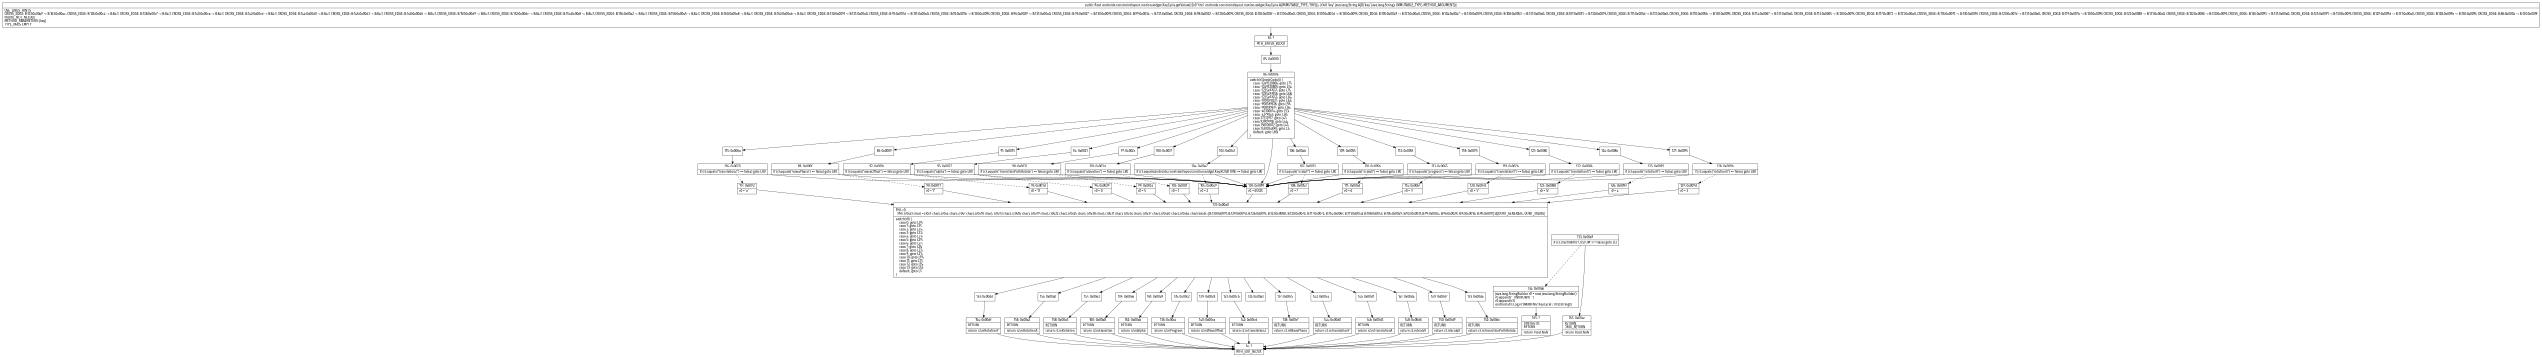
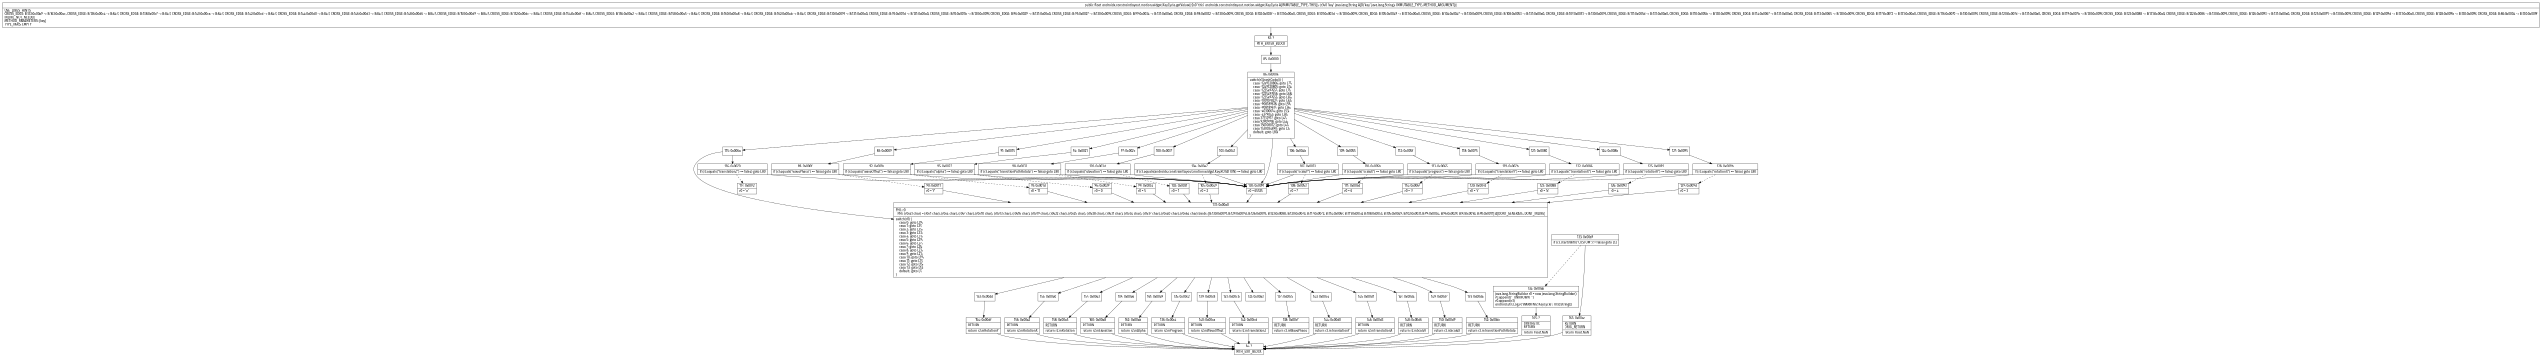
(824, 197) -> (770, 202)
